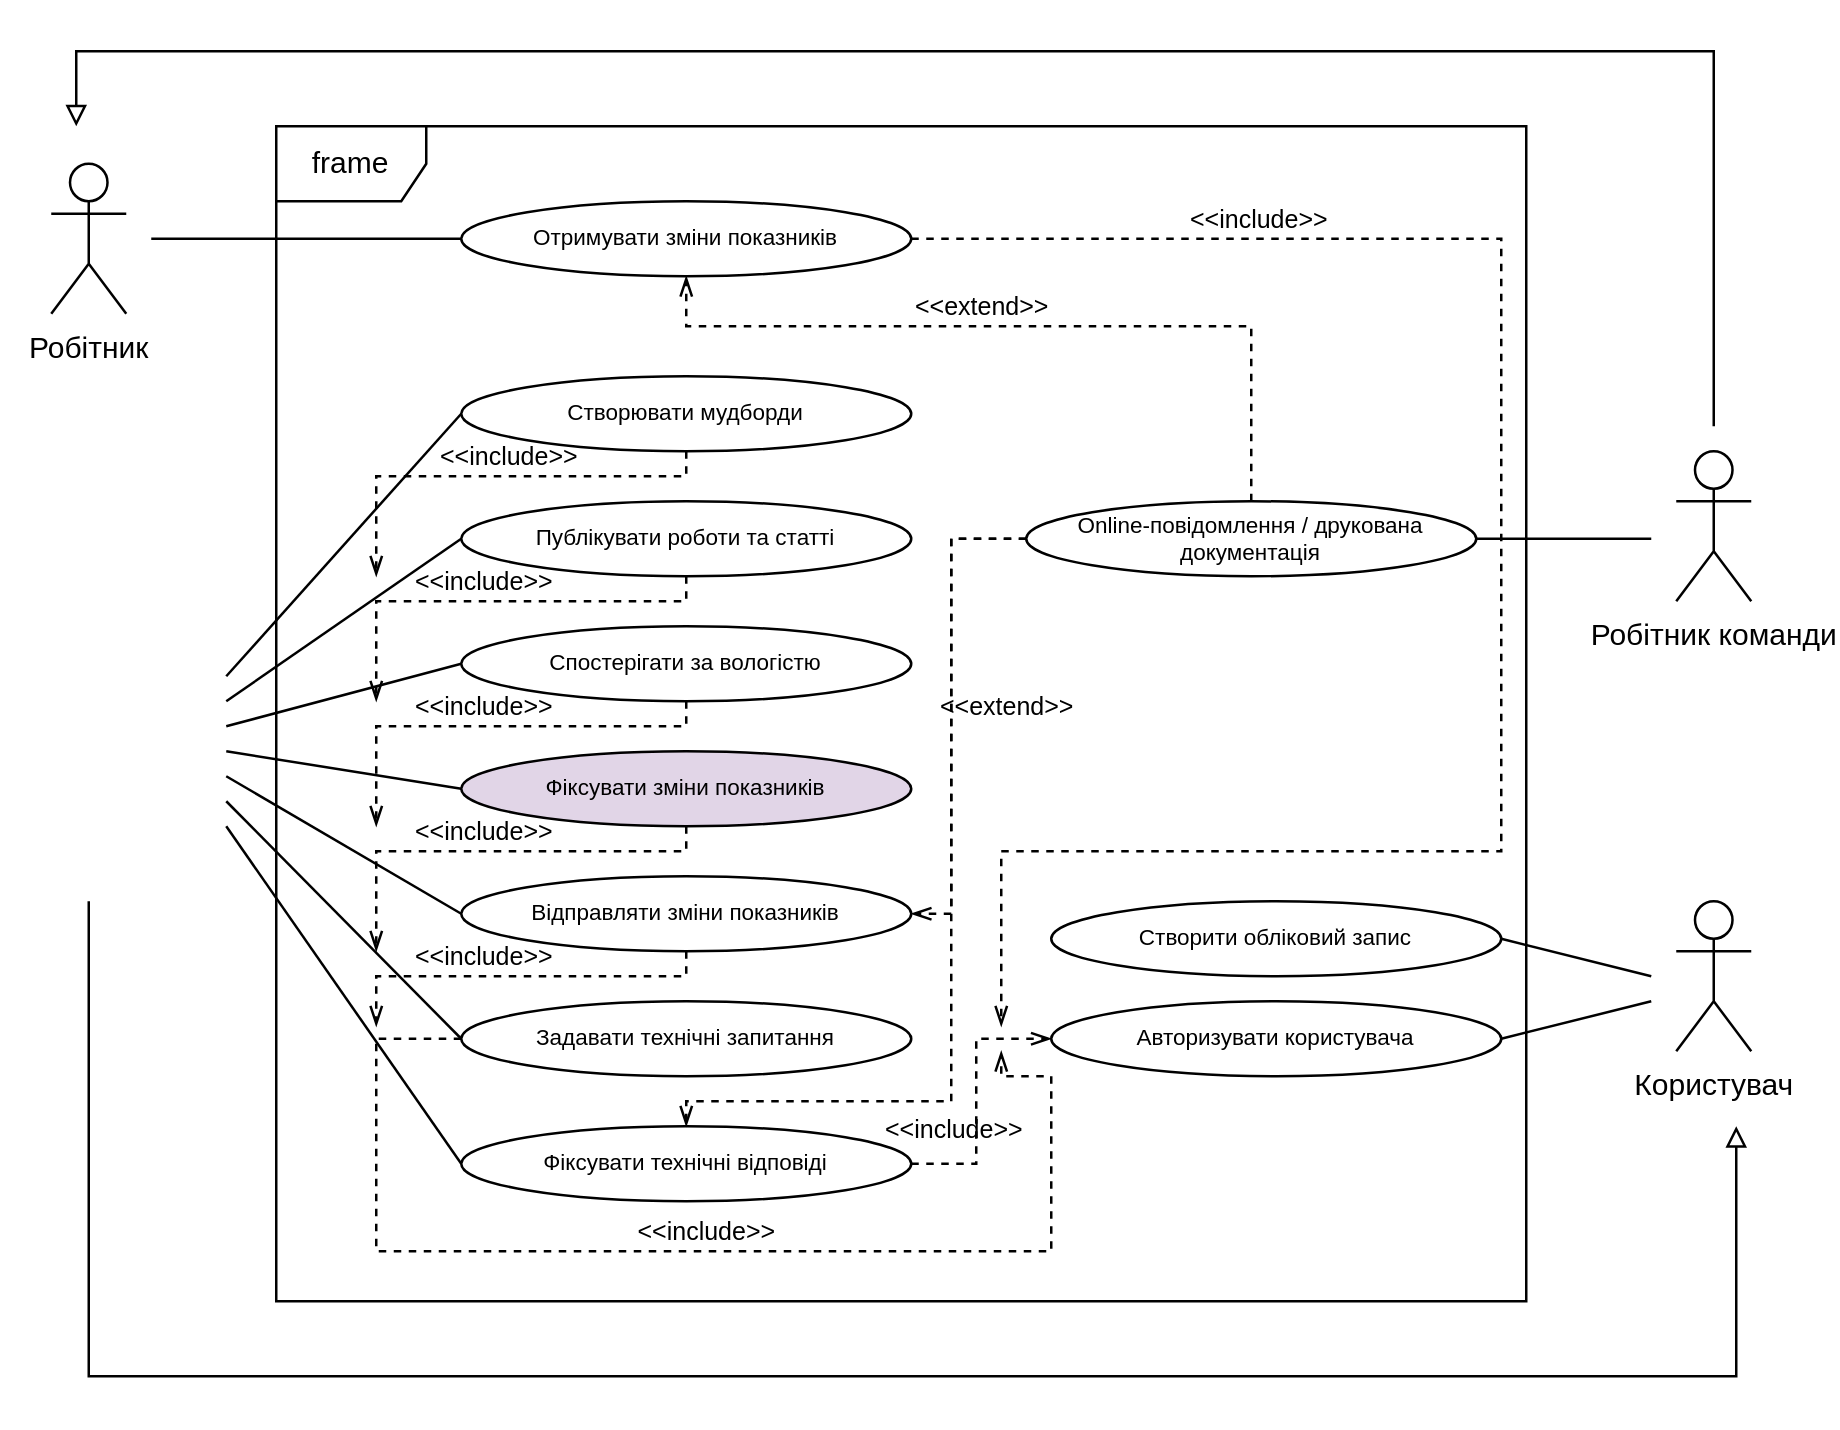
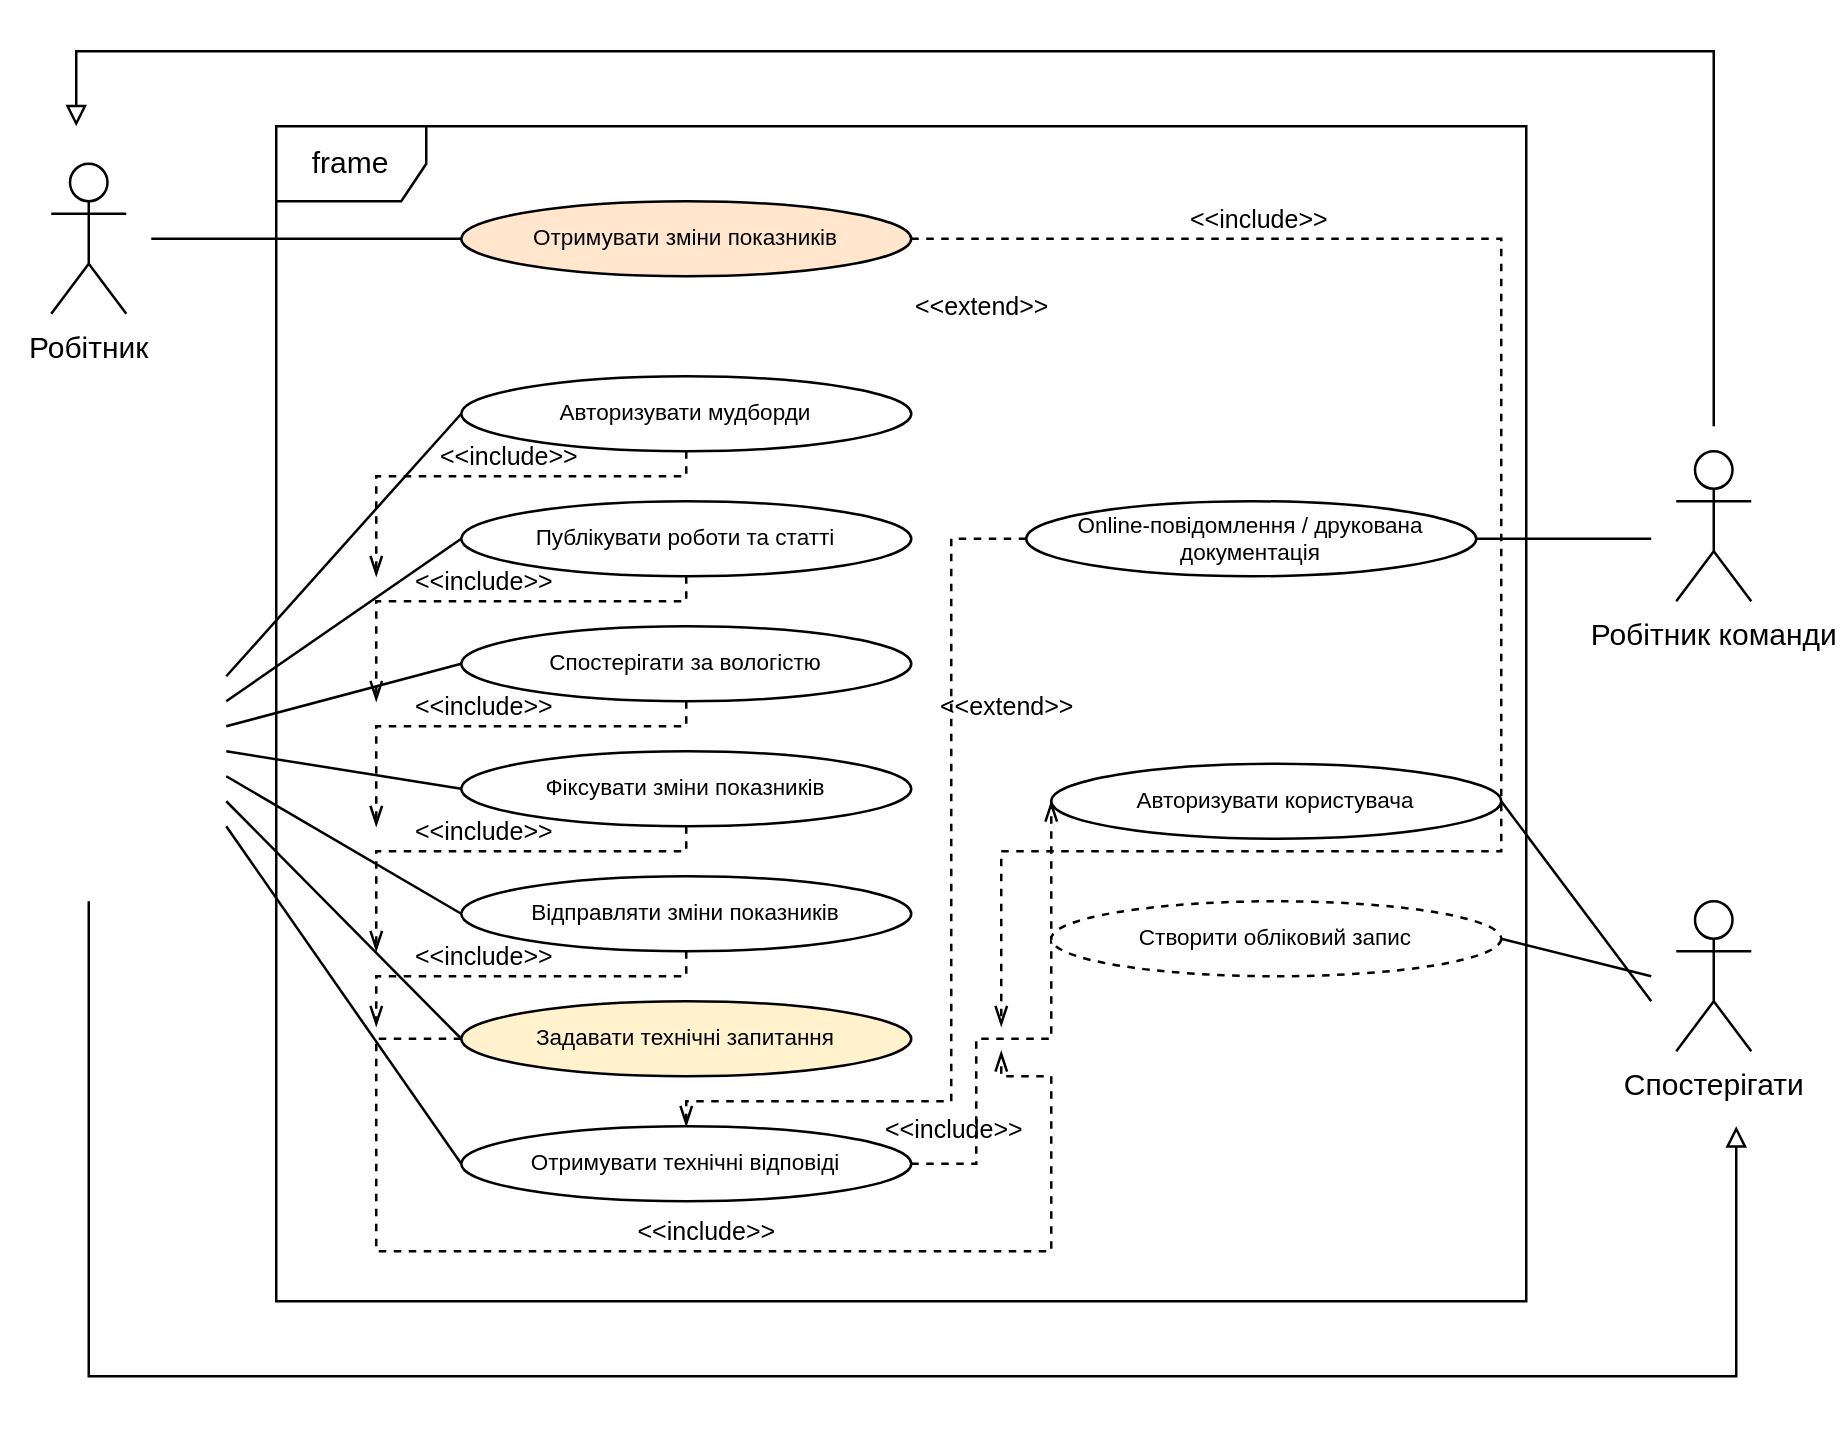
(686, 239) -> (686, 239)
(1034, 326) -> none
(686, 414) -> (686, 414)
(686, 789) -> (686, 789)
(932, 914) -> none
(1276, 939) -> (1276, 939)
(686, 1039) -> (686, 1039)
(1276, 1039) -> (1276, 801)
(1715, 1087) -> (1715, 1087)
(686, 1164) -> (686, 1164)
